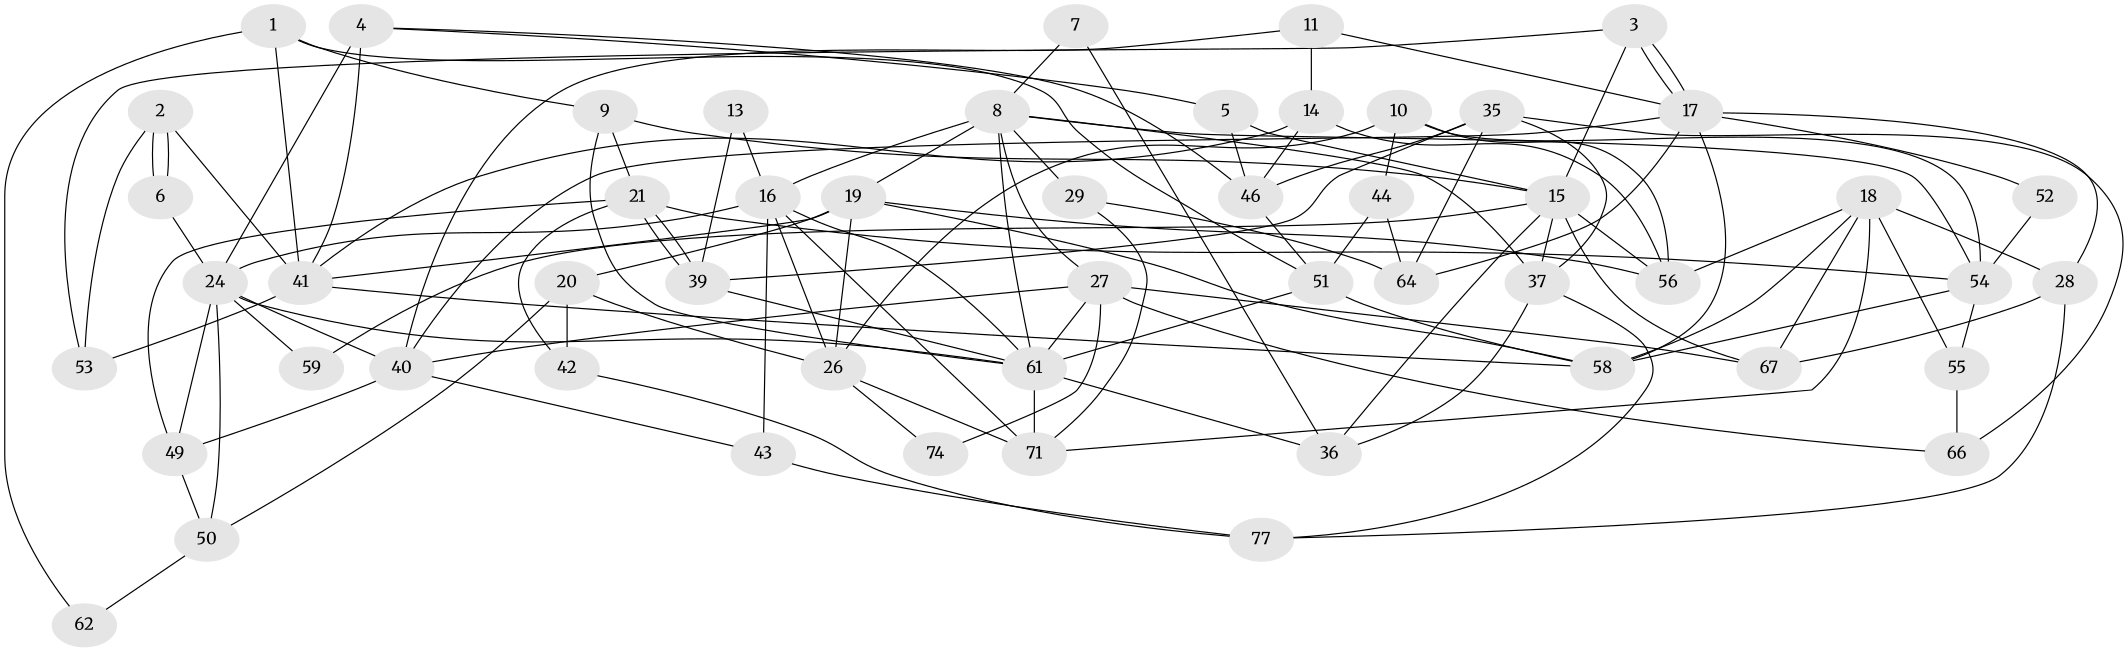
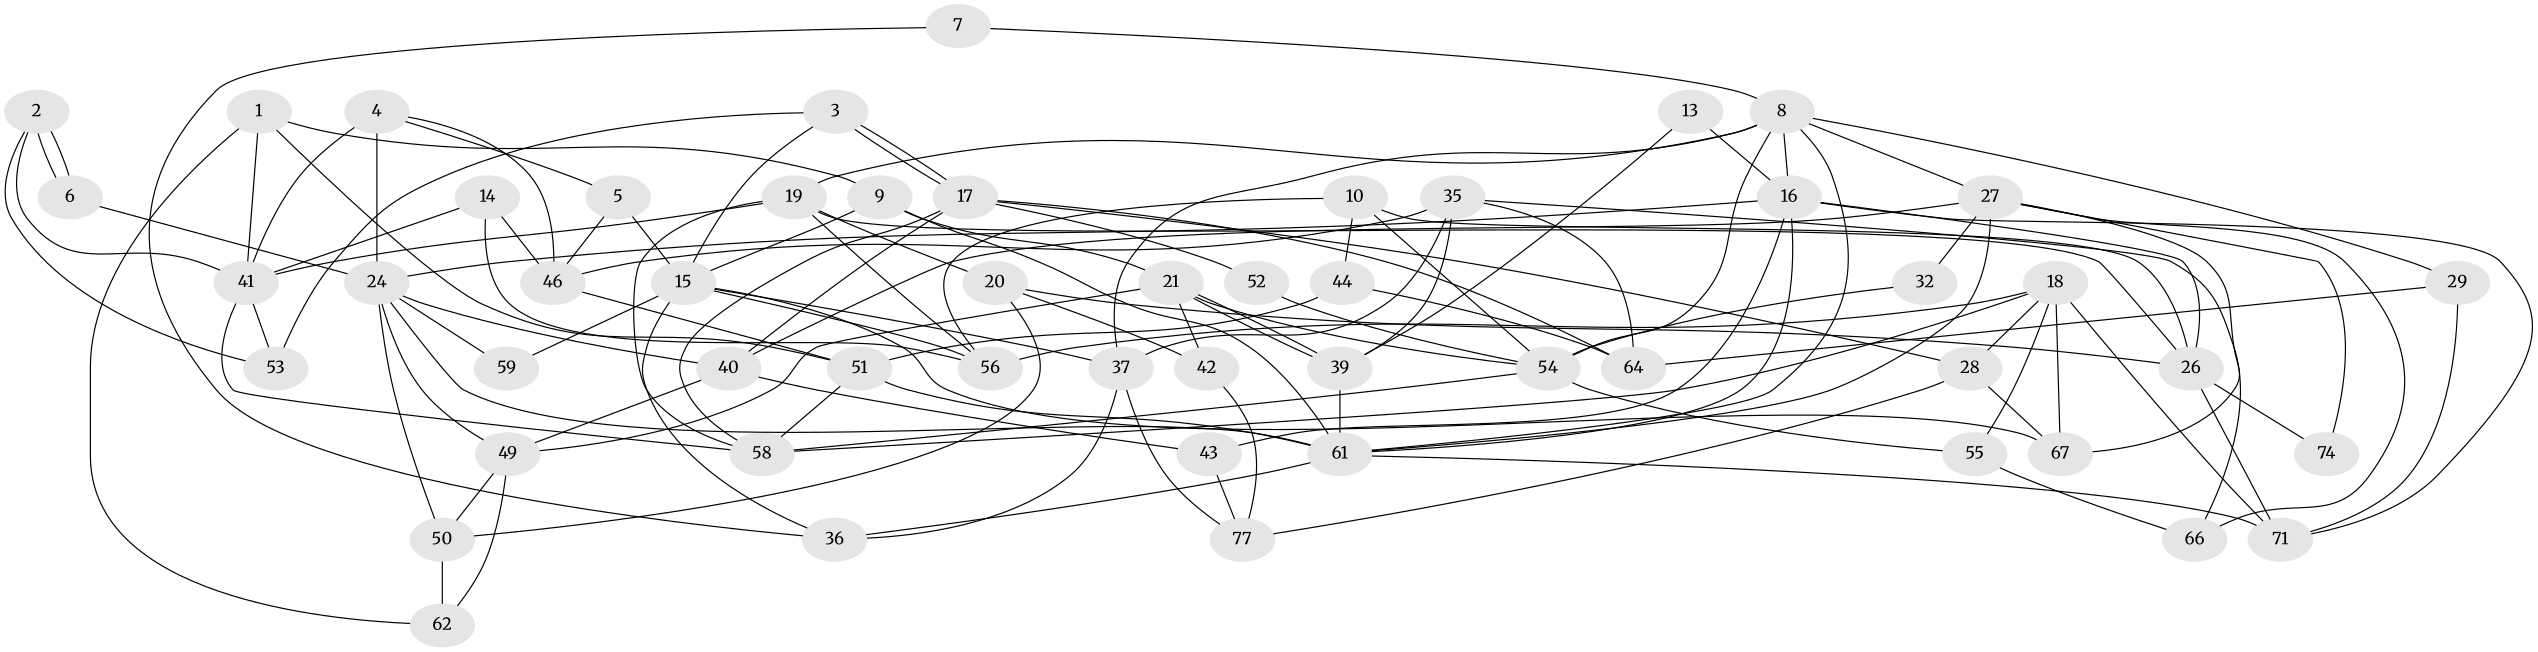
(1311, 26) -> none
none -> (1925, 283)
none -> (491, 544)
